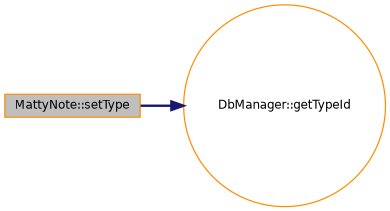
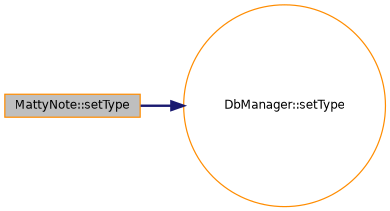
(285, 106) -> (285, 106)
